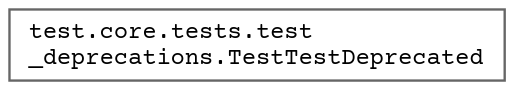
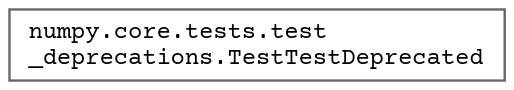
(257, 45) -> (257, 45)
